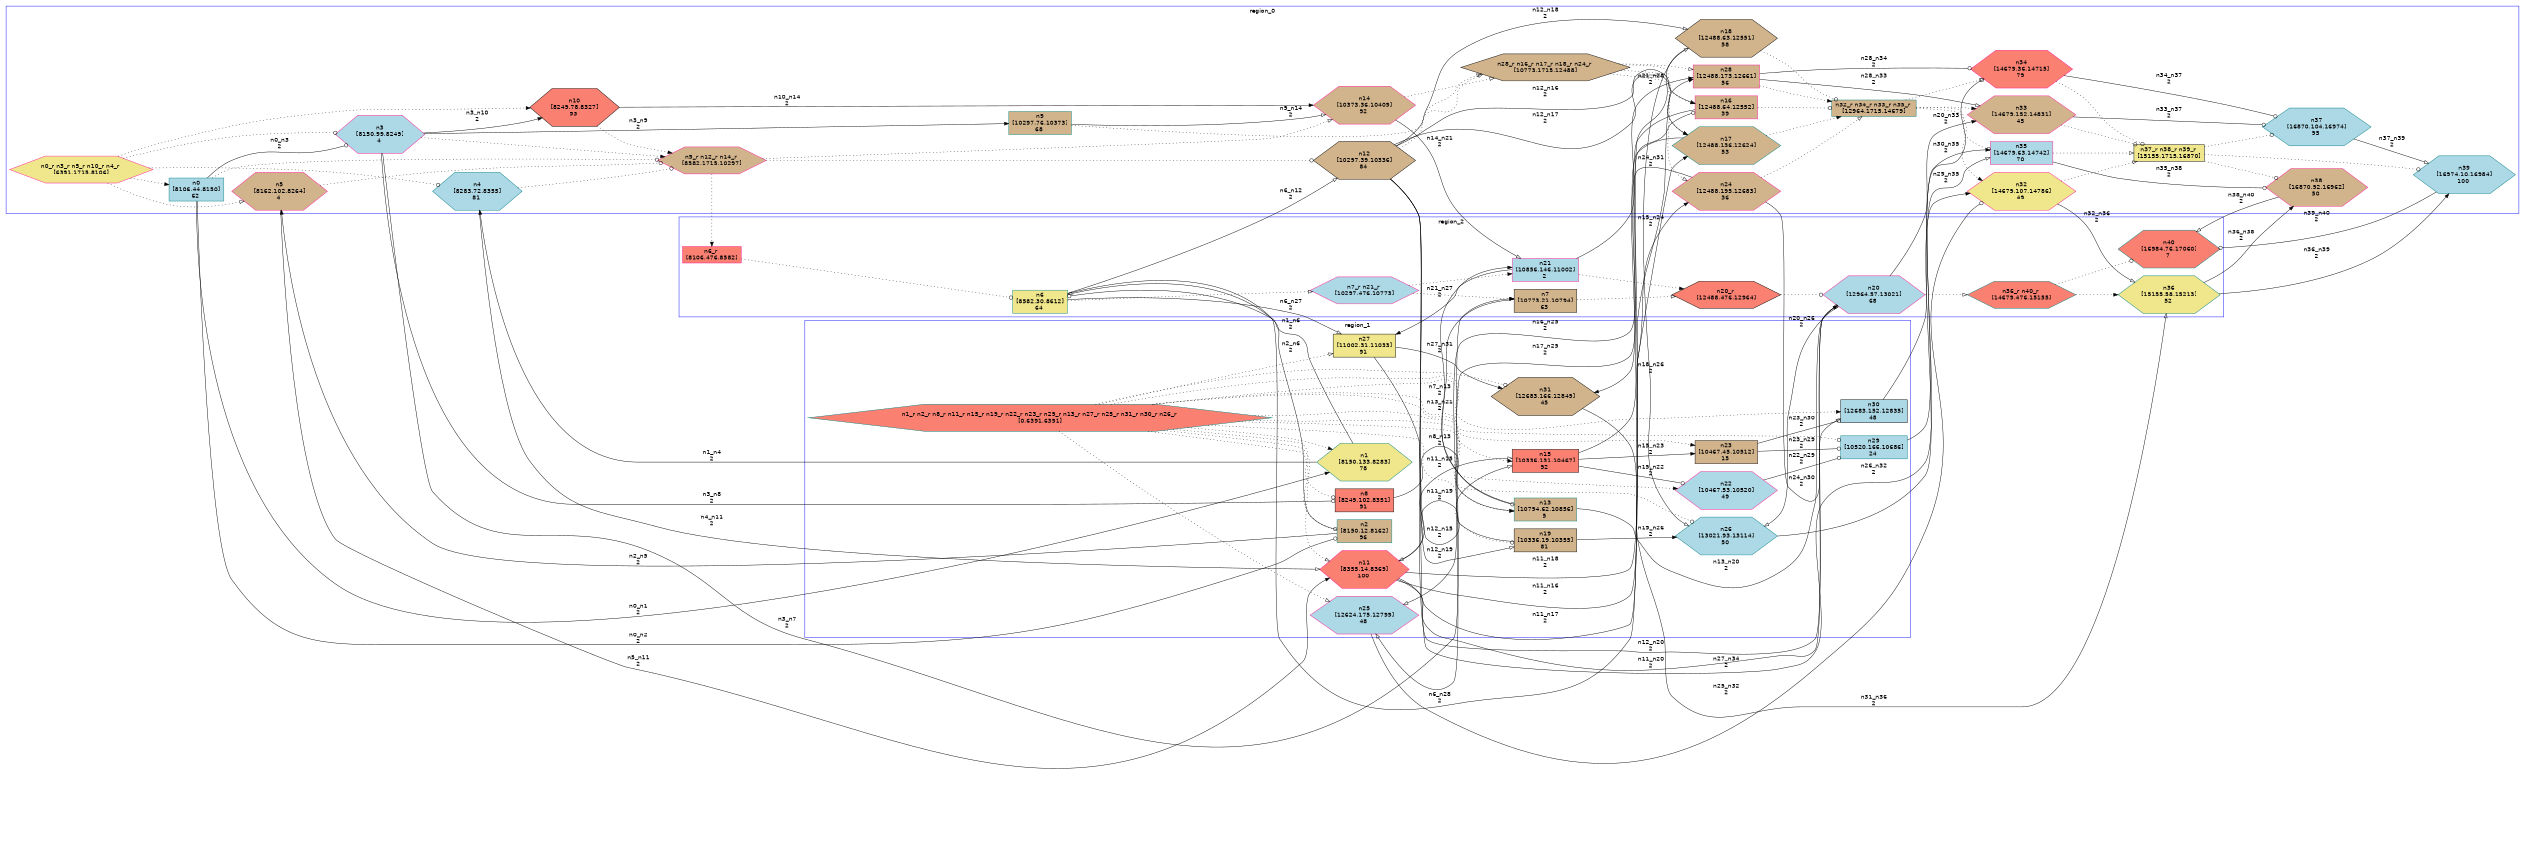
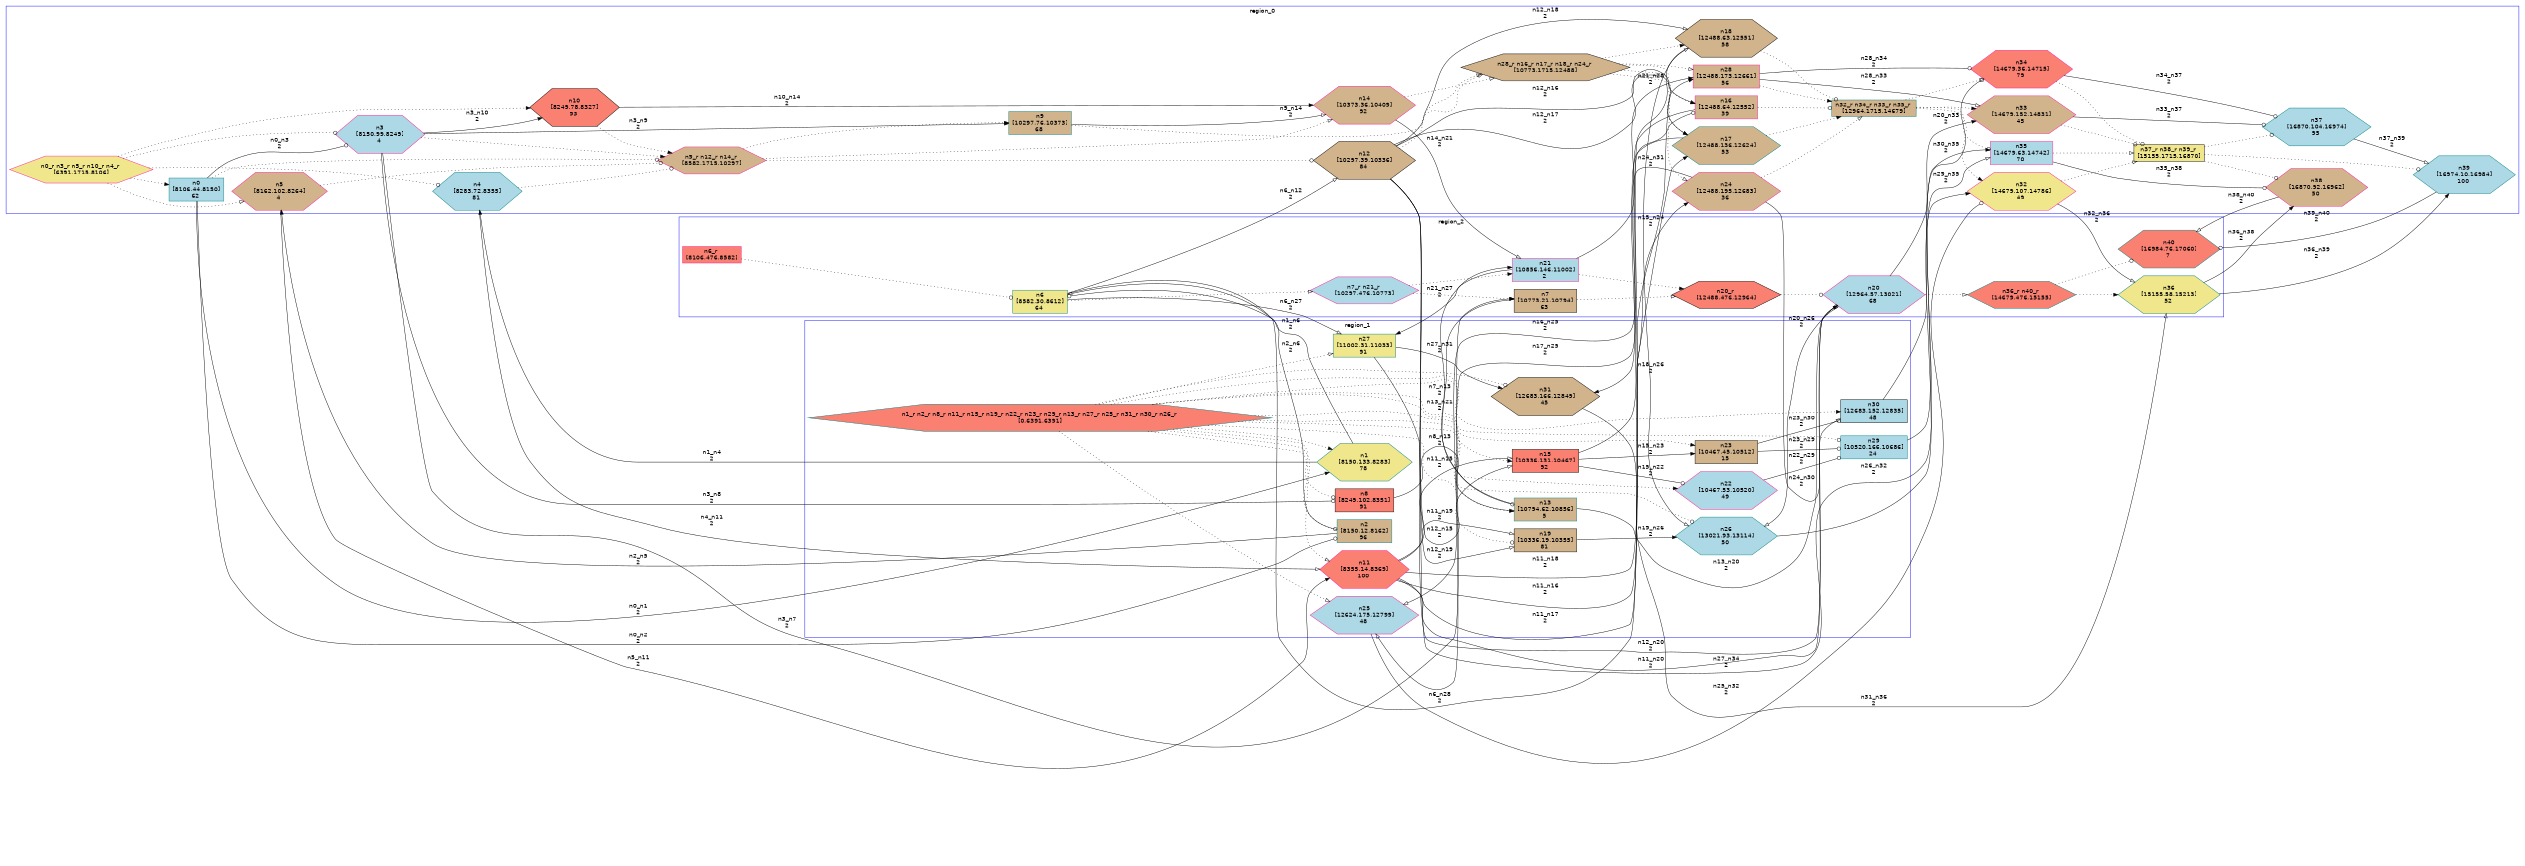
none -> (1641, 52)
(712, 208) -> (860, 129)
(1364, 346) -> (1364, 346)
(1447, 502) -> (1443, 522)
